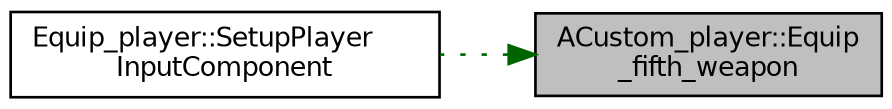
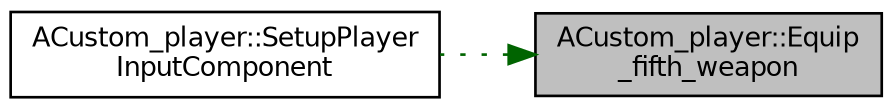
(225, 55) -> (225, 55)
